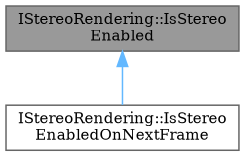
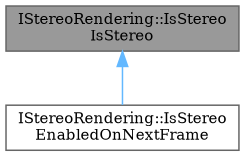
(122, 29) -> (122, 29)
